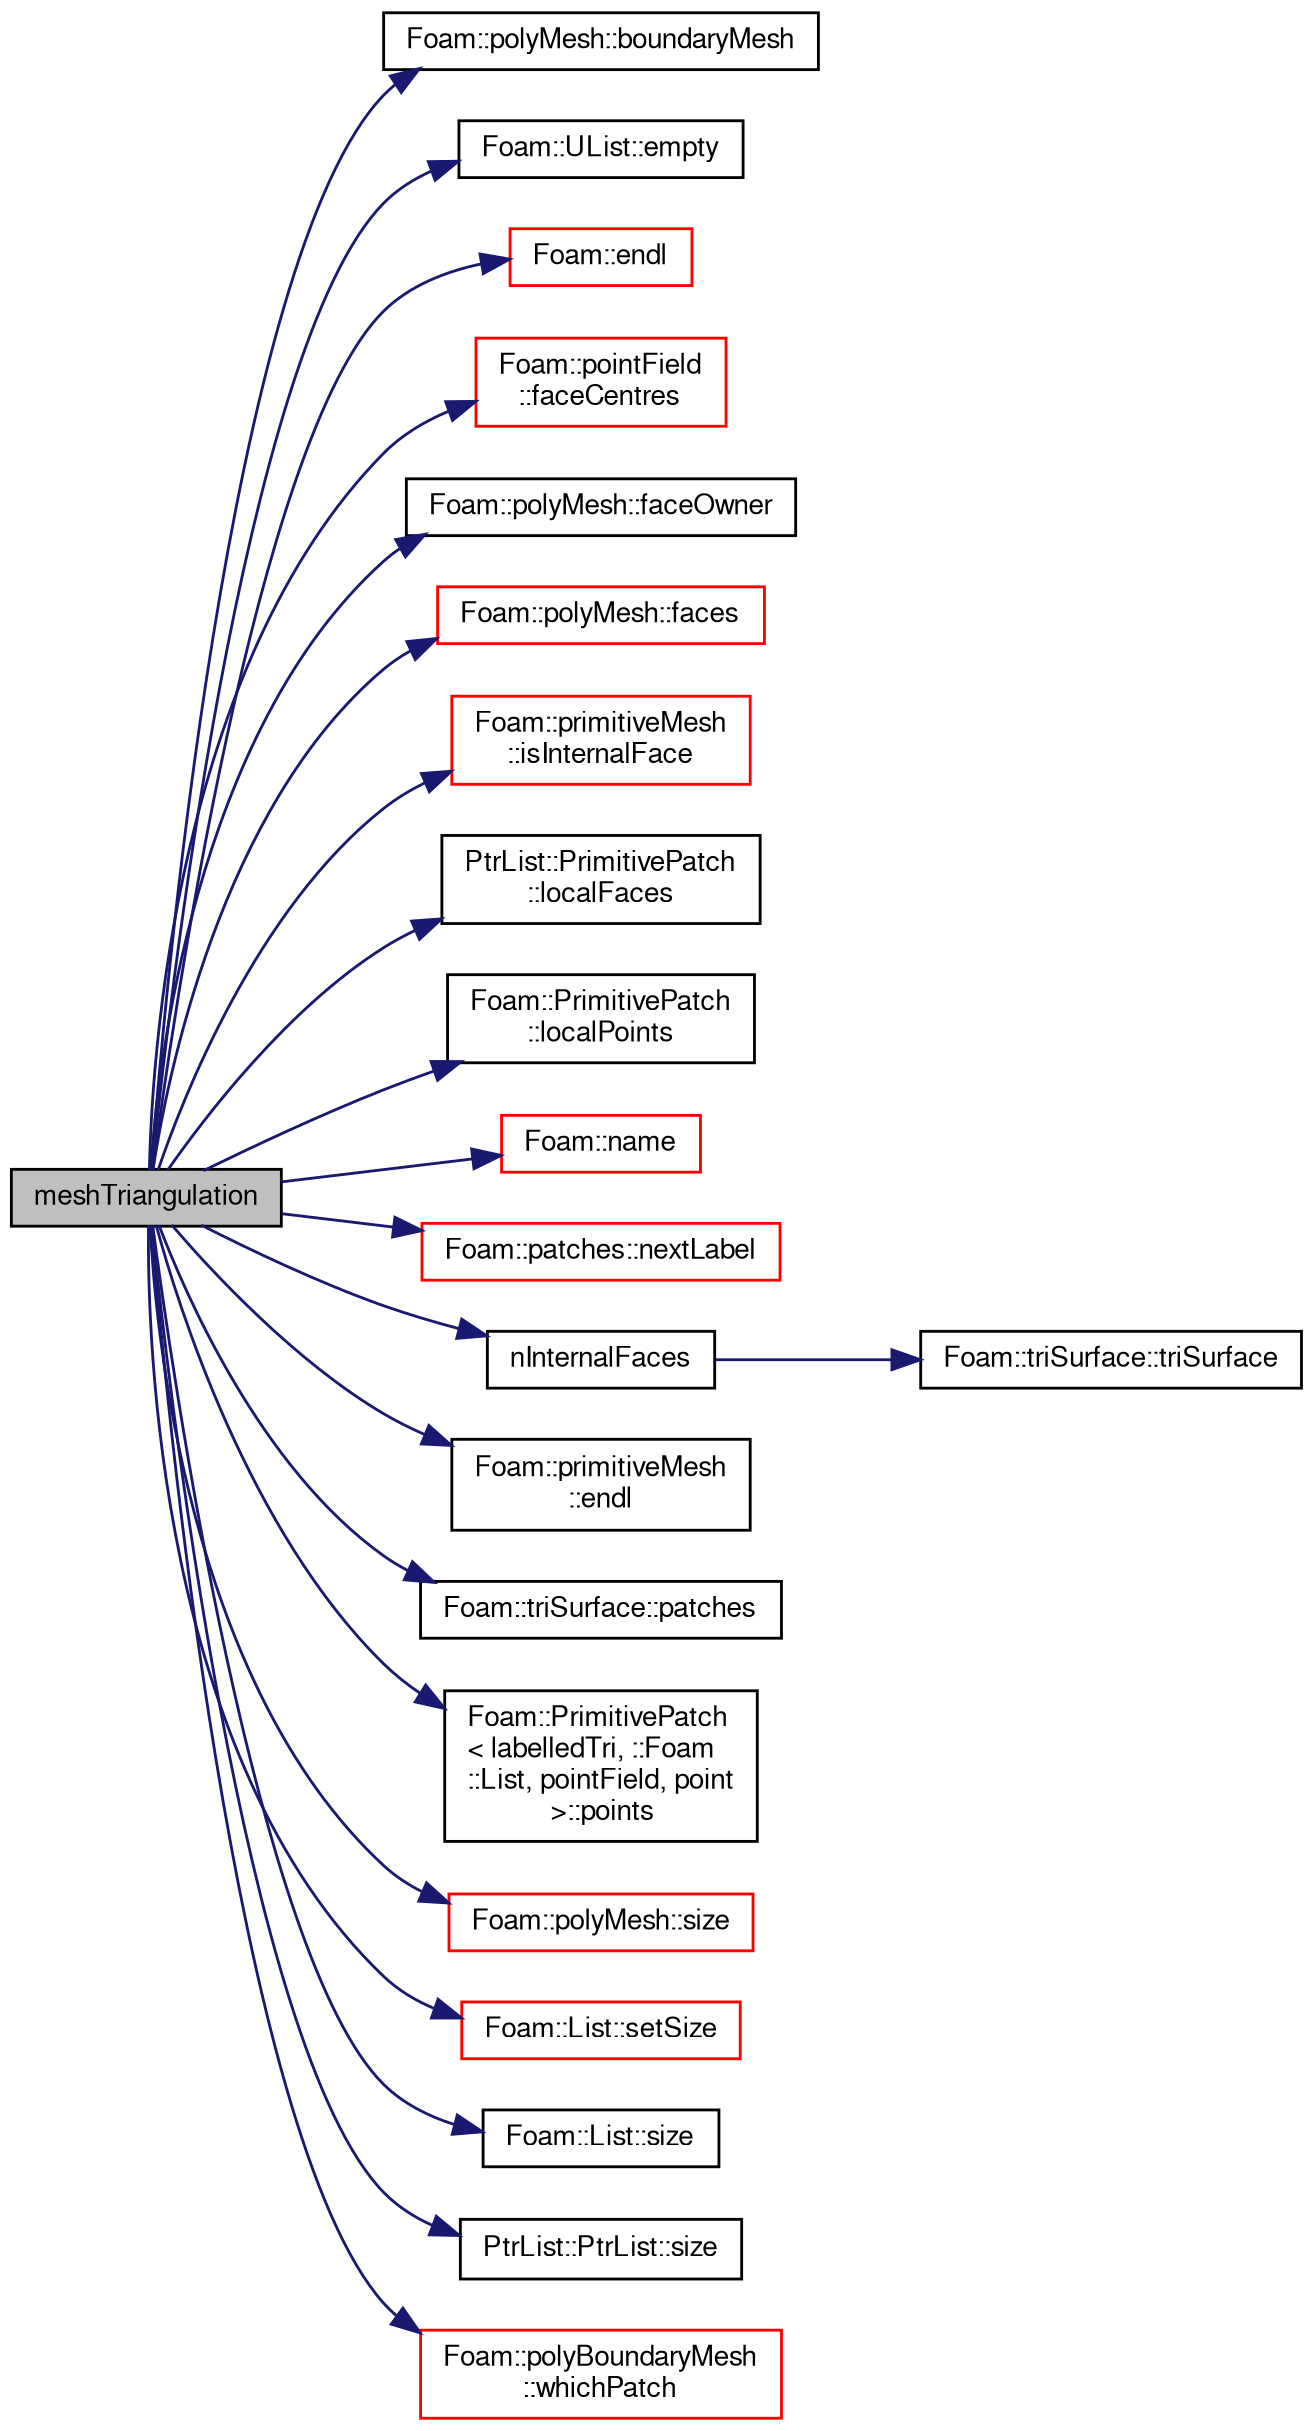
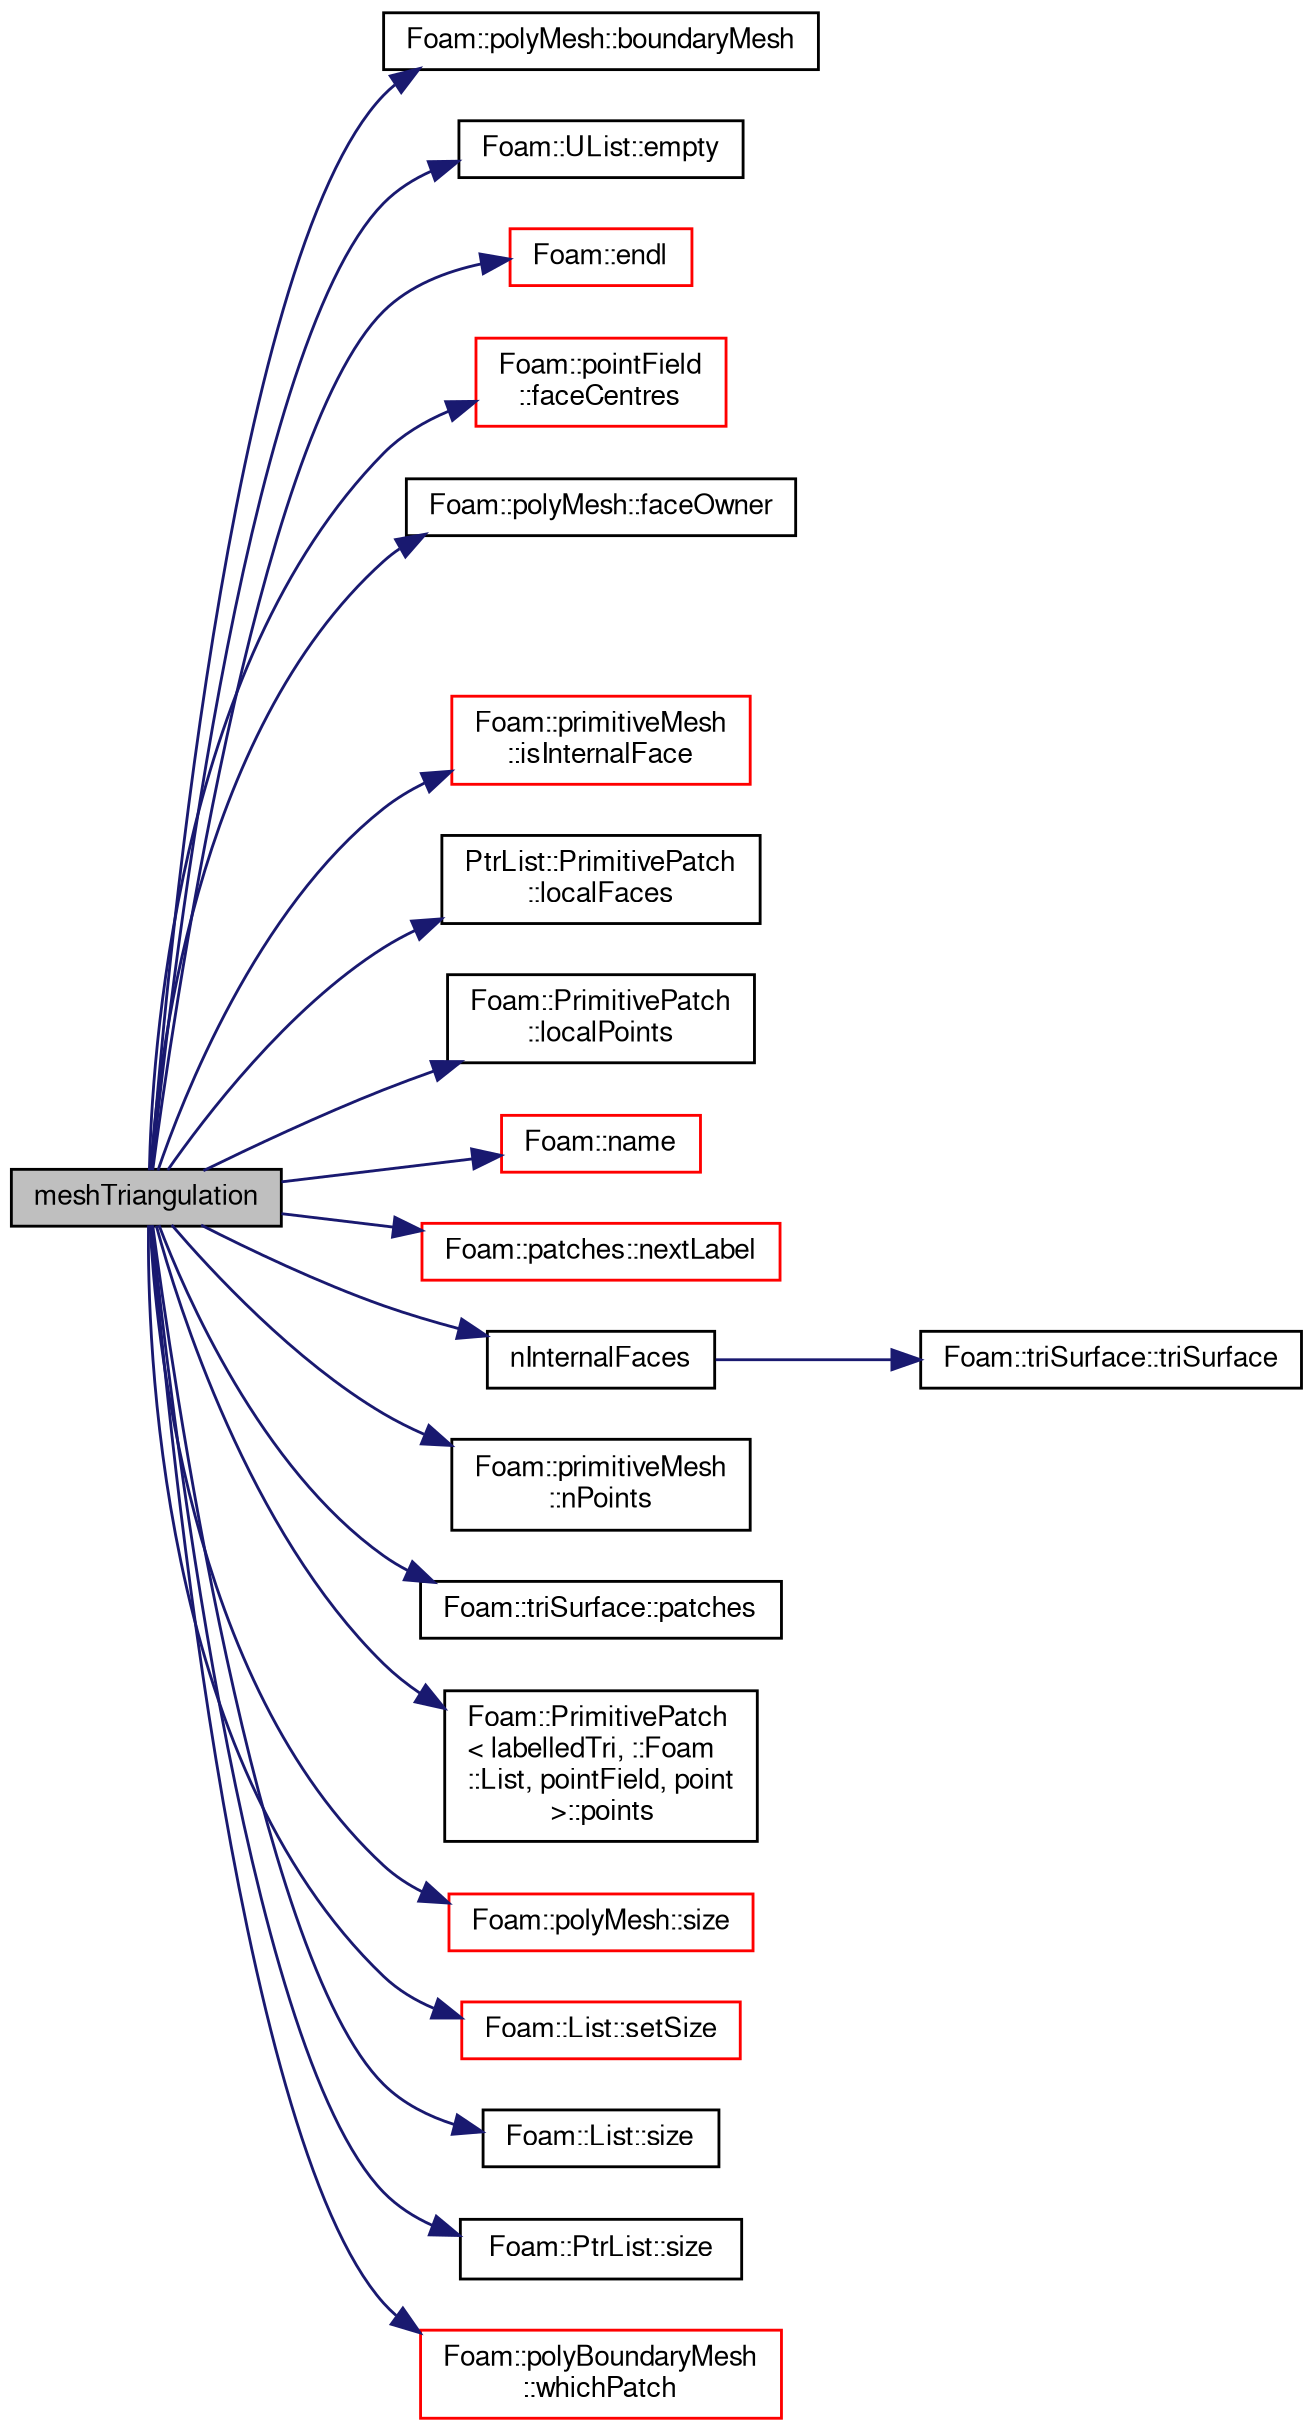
(601, 615) -> none
(601, 1485) -> (601, 1485)
(601, 2249) -> (601, 2249)
